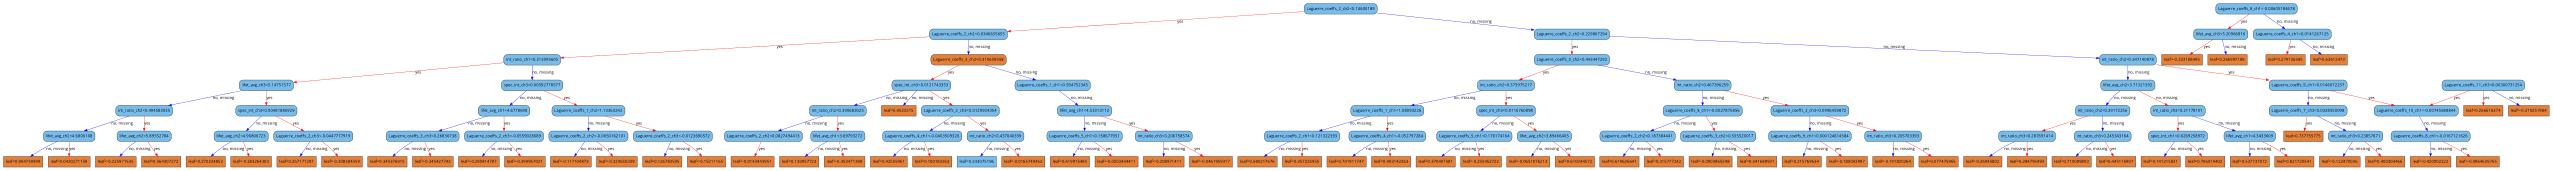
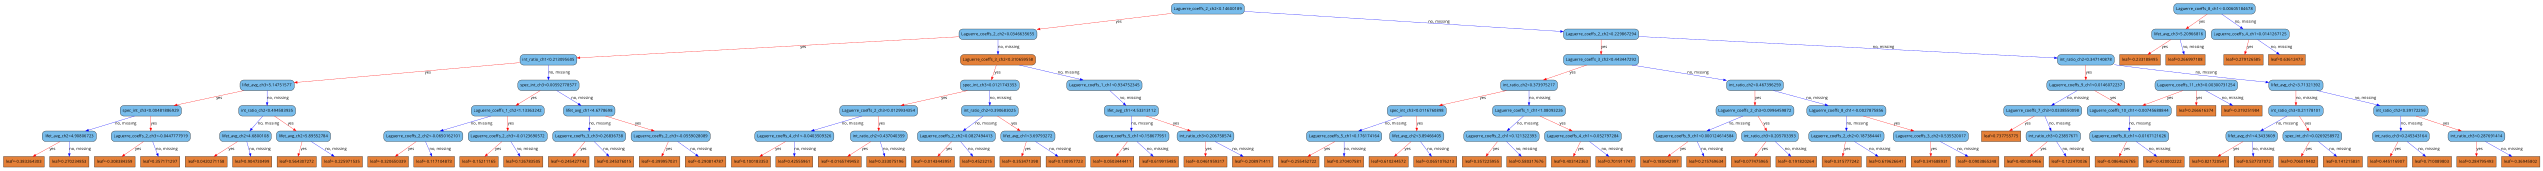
(911, 97) -> (966, 148)
(977, 162) -> (886, 162)
